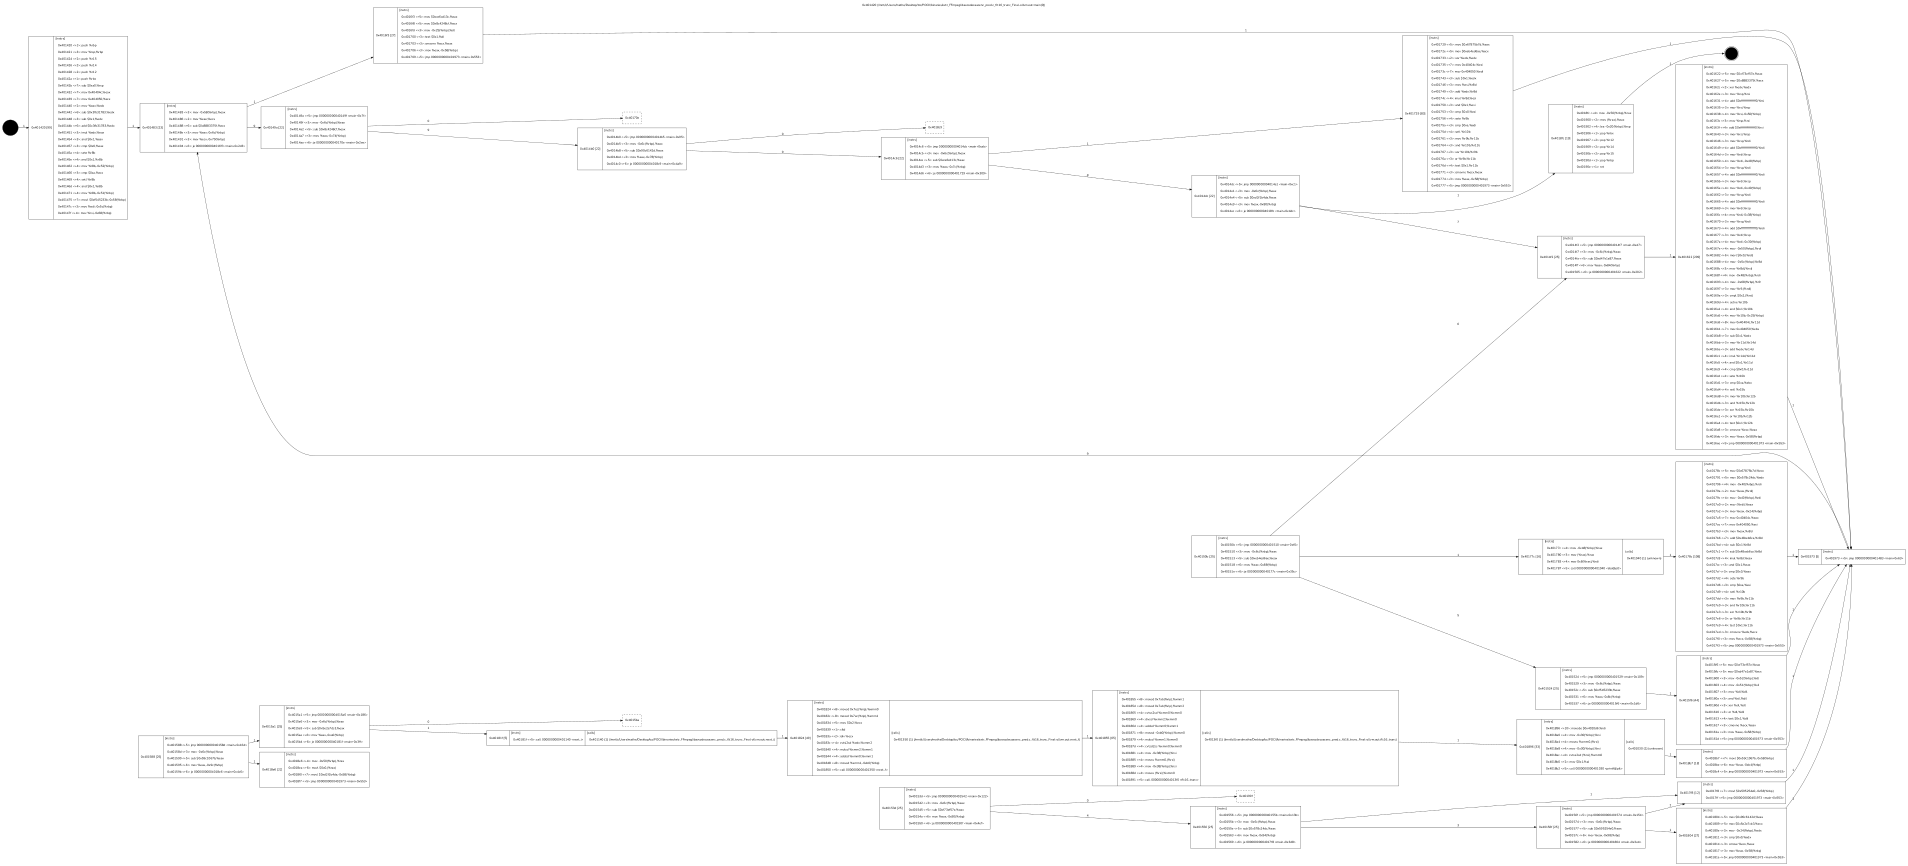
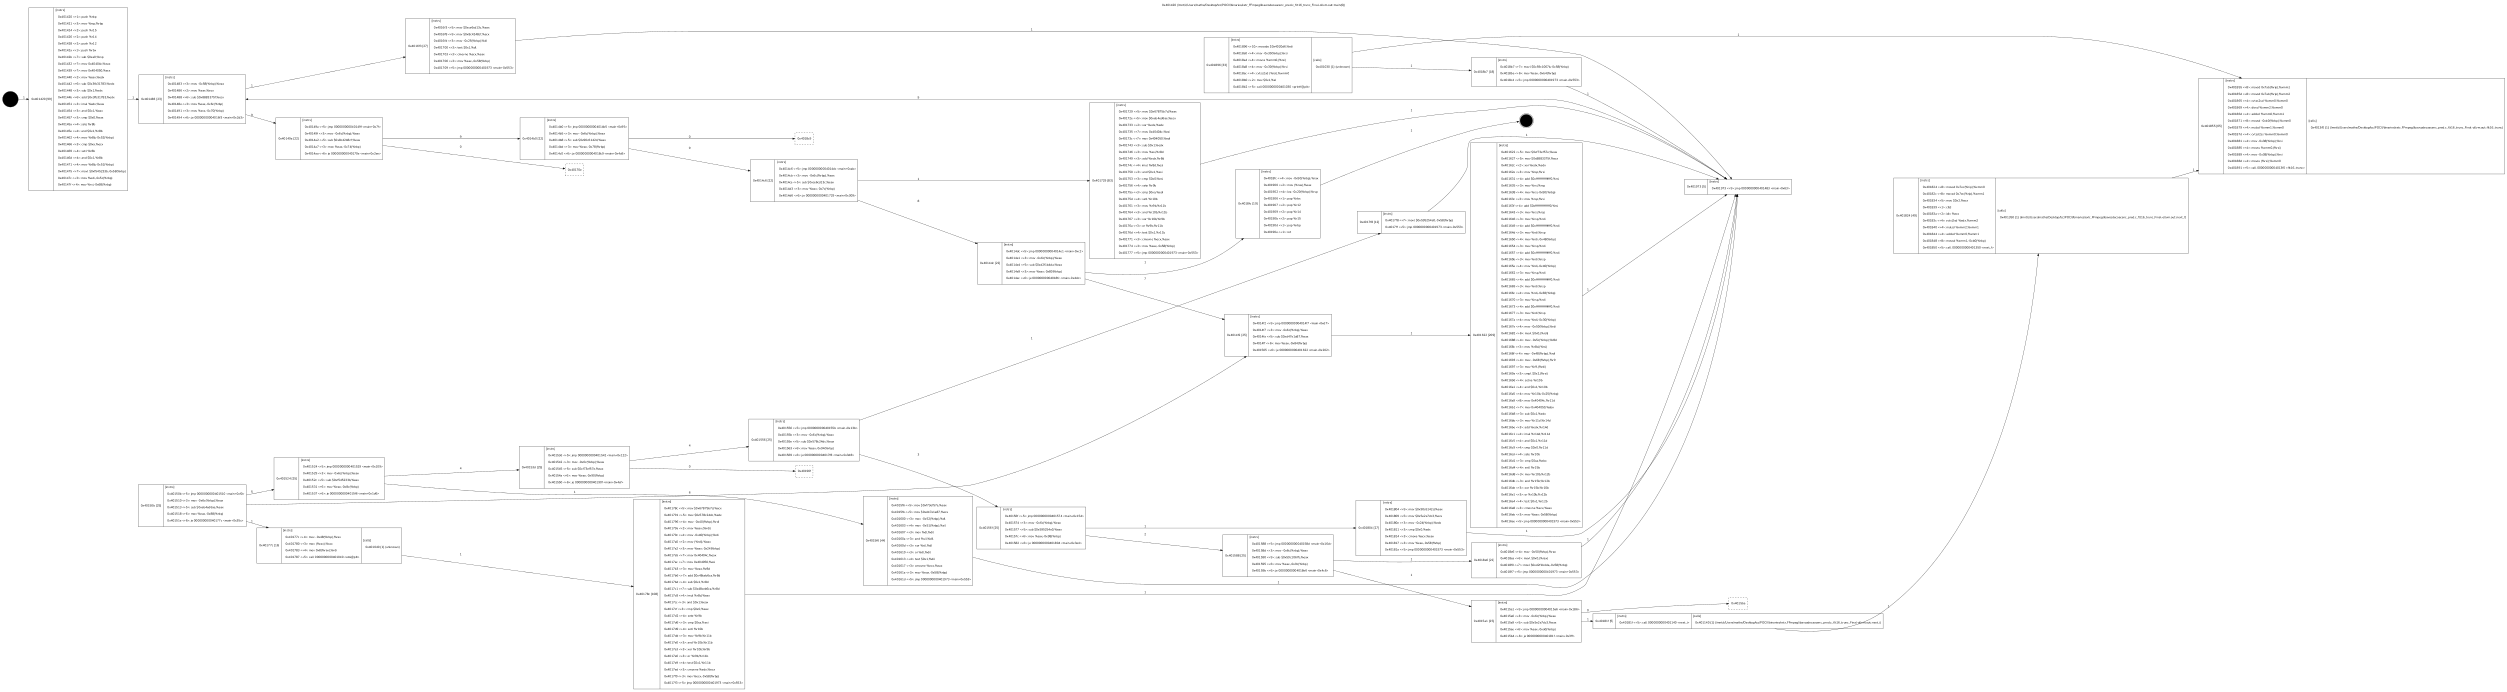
none -> (1688, 386)
none -> (451, 473)
(1457, 744) -> (1798, 37)
(1664, 809) -> (1153, 543)
